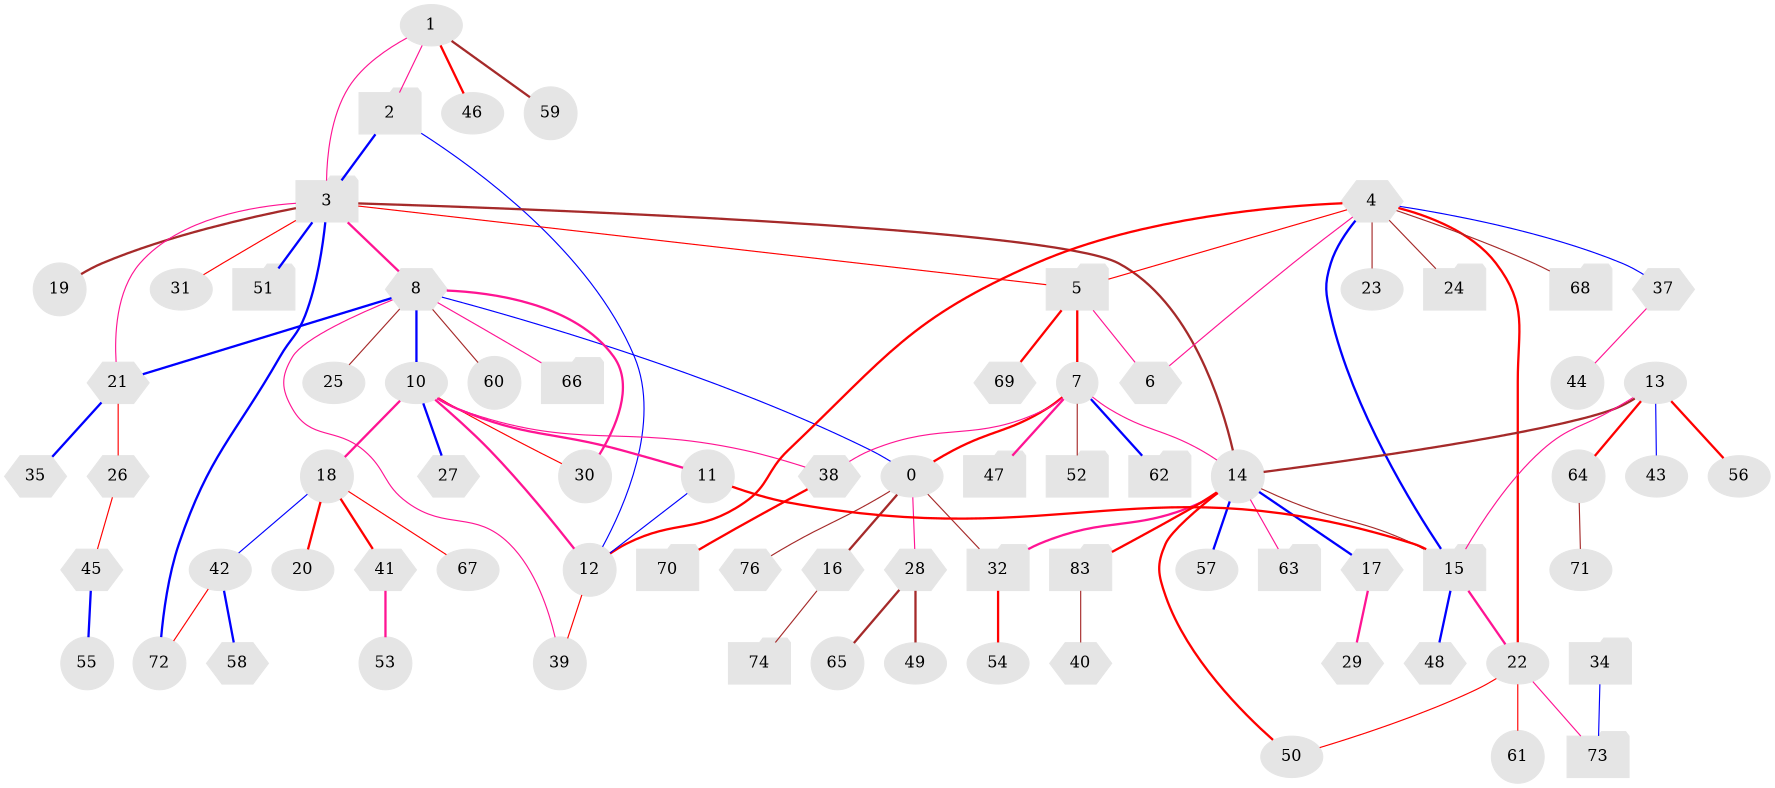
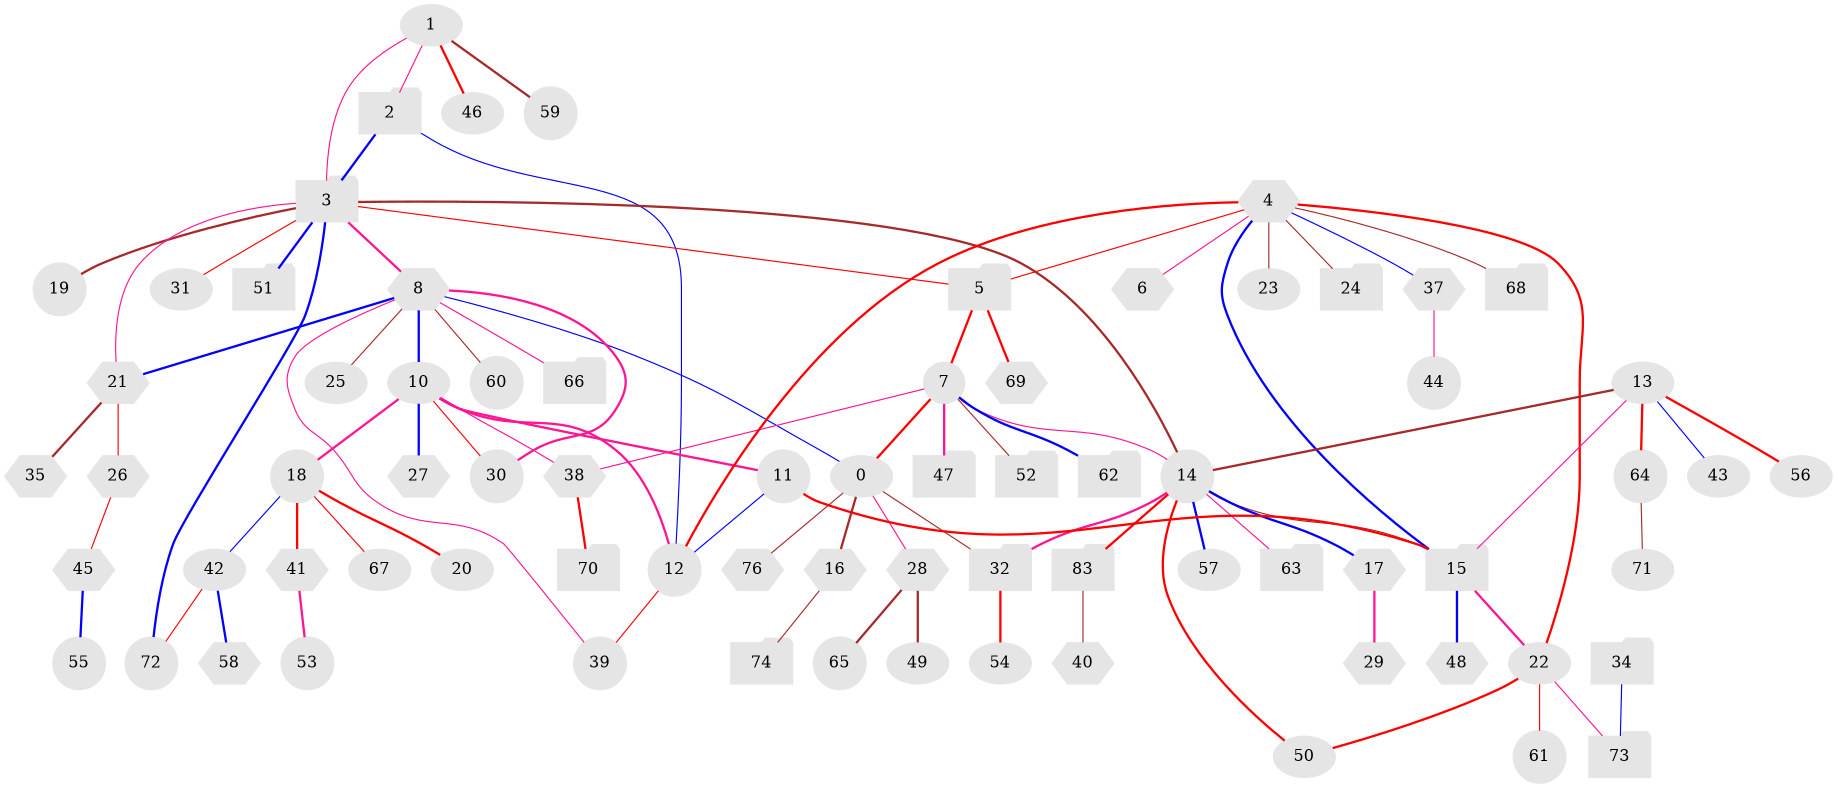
(1114, 336) -> none
(77, 430) -> (77, 430)
(1410, 717) -> (1427, 718)
